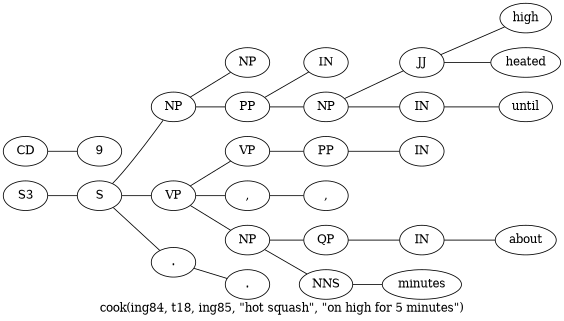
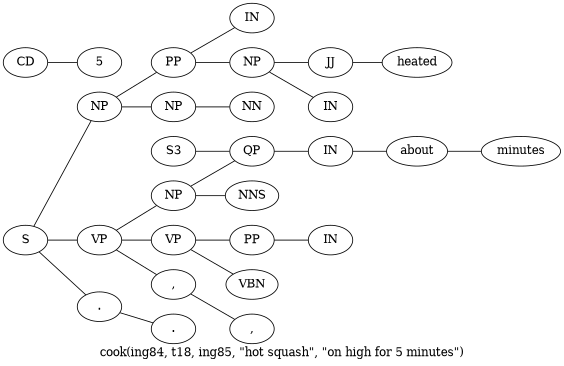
(526, 18) -> none
none -> (252, 107)
(526, 107) -> none
(99, 151) -> (99, 62)
(63, 196) -> (213, 151)
none -> (252, 284)
(367, 284) -> (465, 151)
